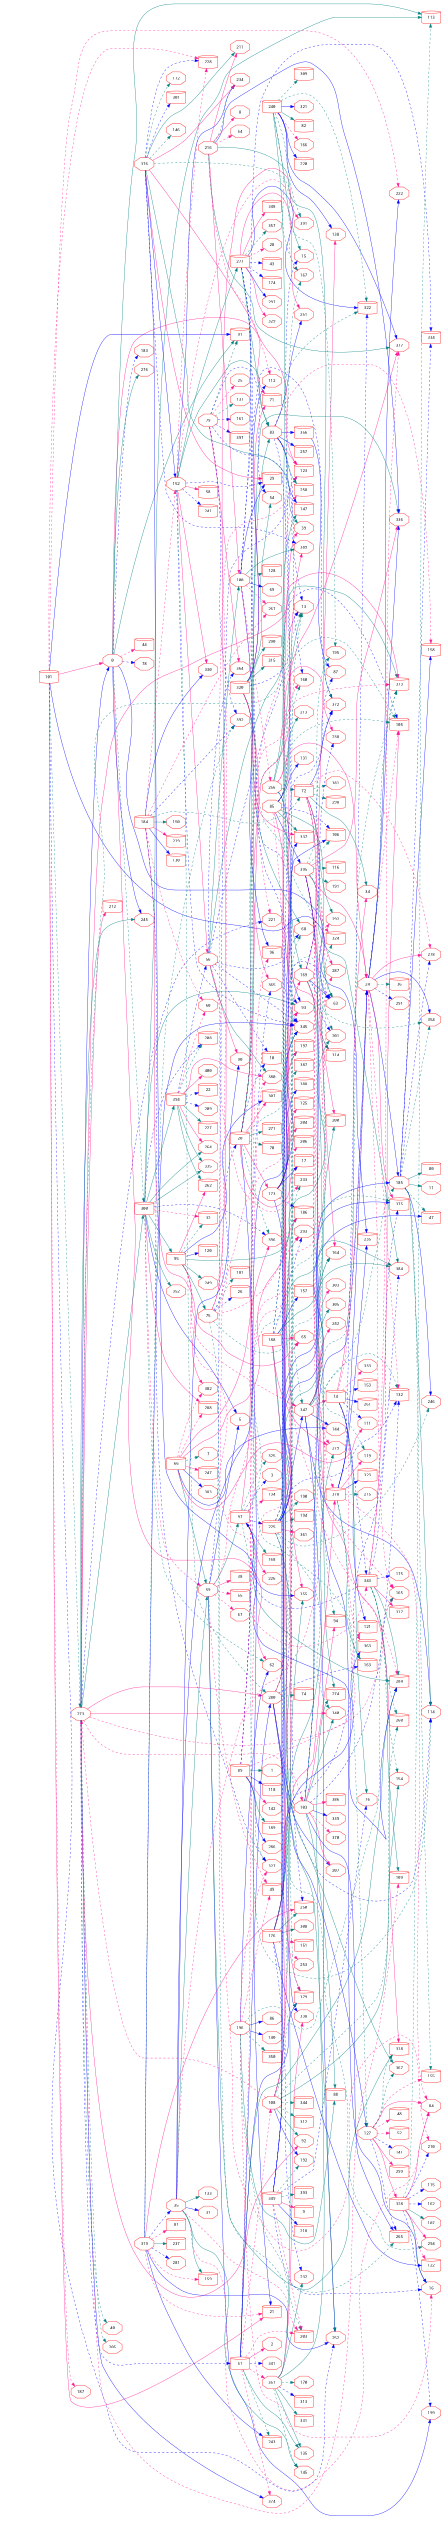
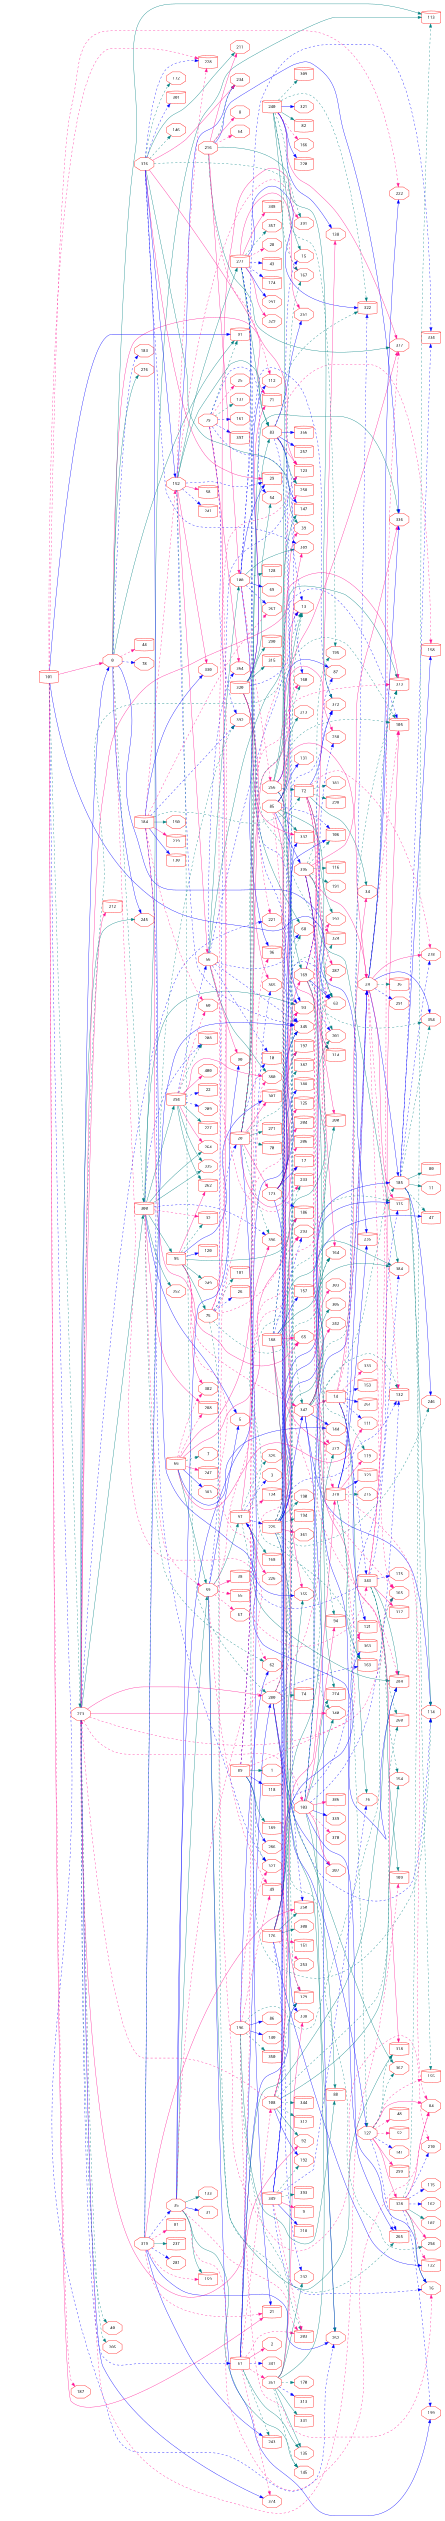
(341, 219) -> (341, 219)
(319, 568) -> (284, 706)
(255, 593) -> (255, 593)
(134, 1208) -> (134, 1208)
(272, 1809) -> none
